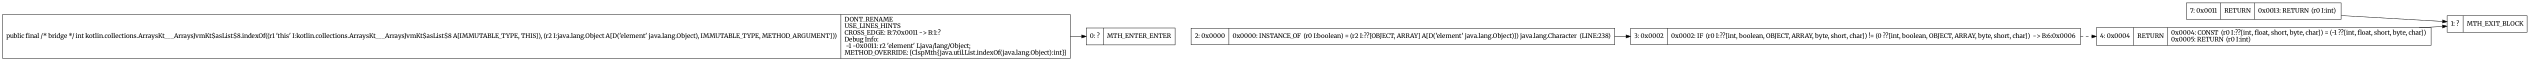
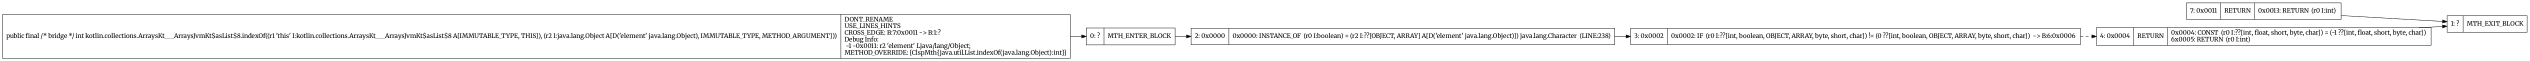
(1139, 36) -> (1139, 36)
none -> (1181, 36)
(2212, 40) -> (2212, 40)
